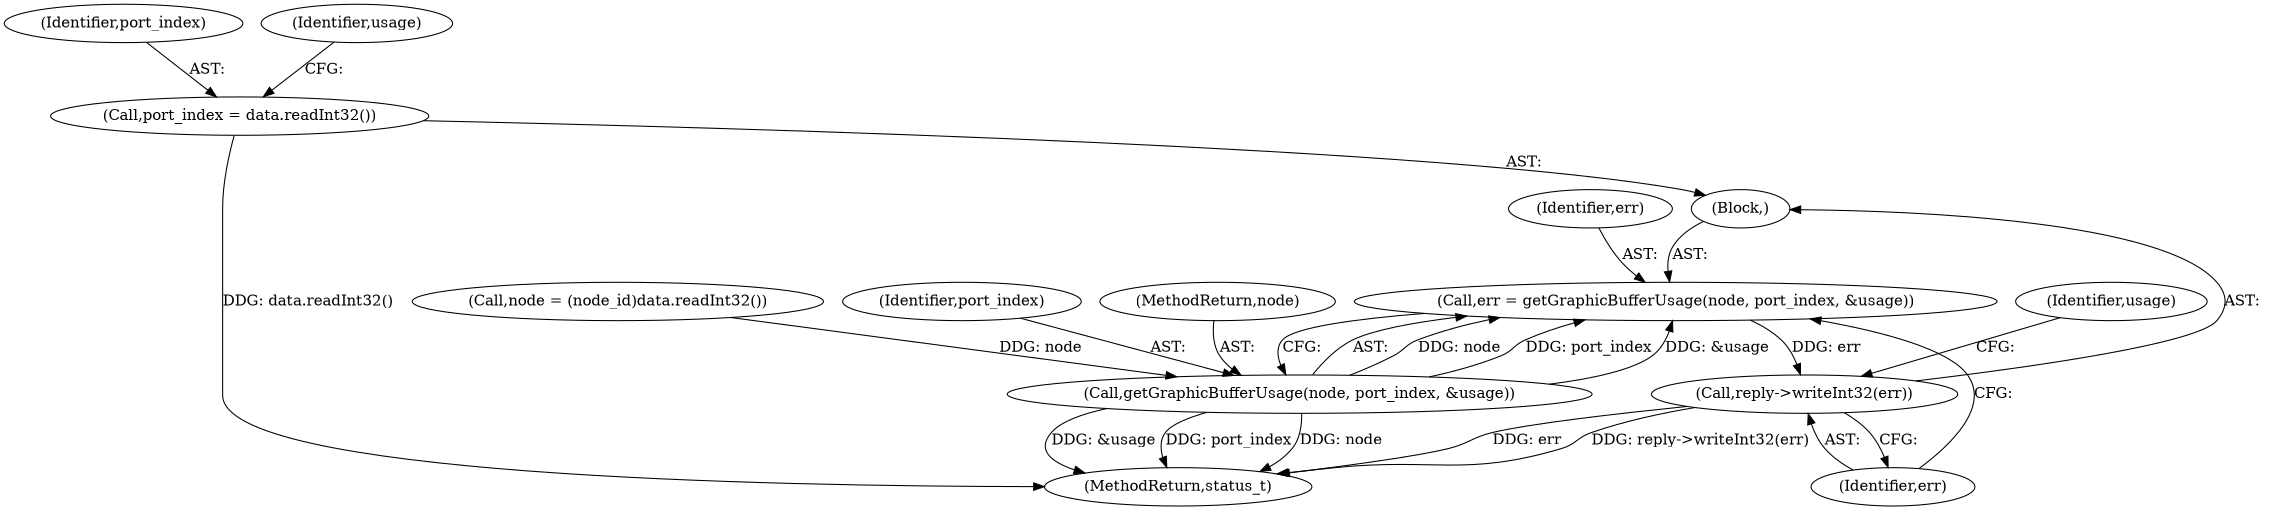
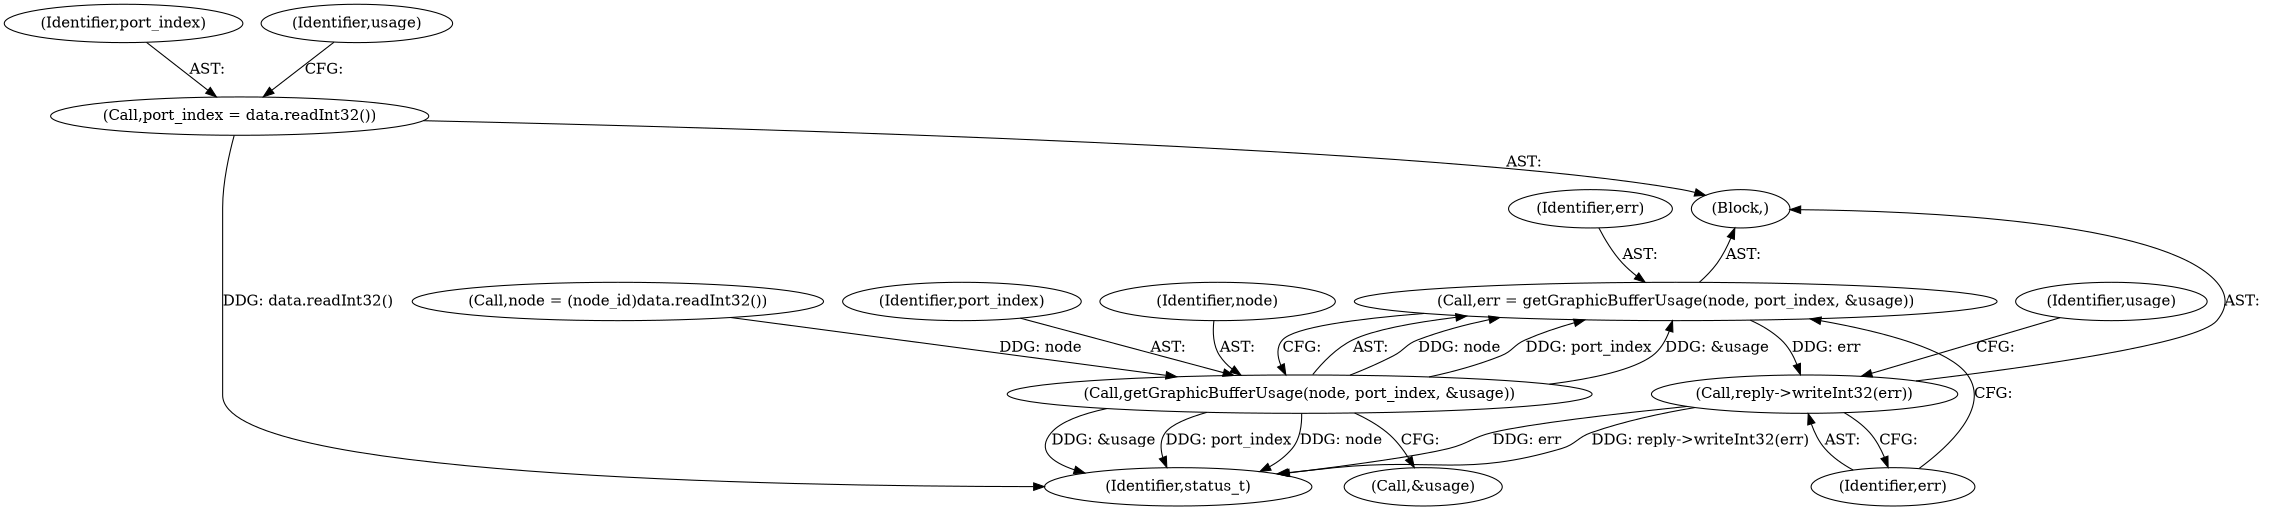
(1677, 241) -> (1718, 262)
(1218, 301) -> (1218, 301)
(1178, 487) -> (1178, 487)
none -> (1423, 487)
